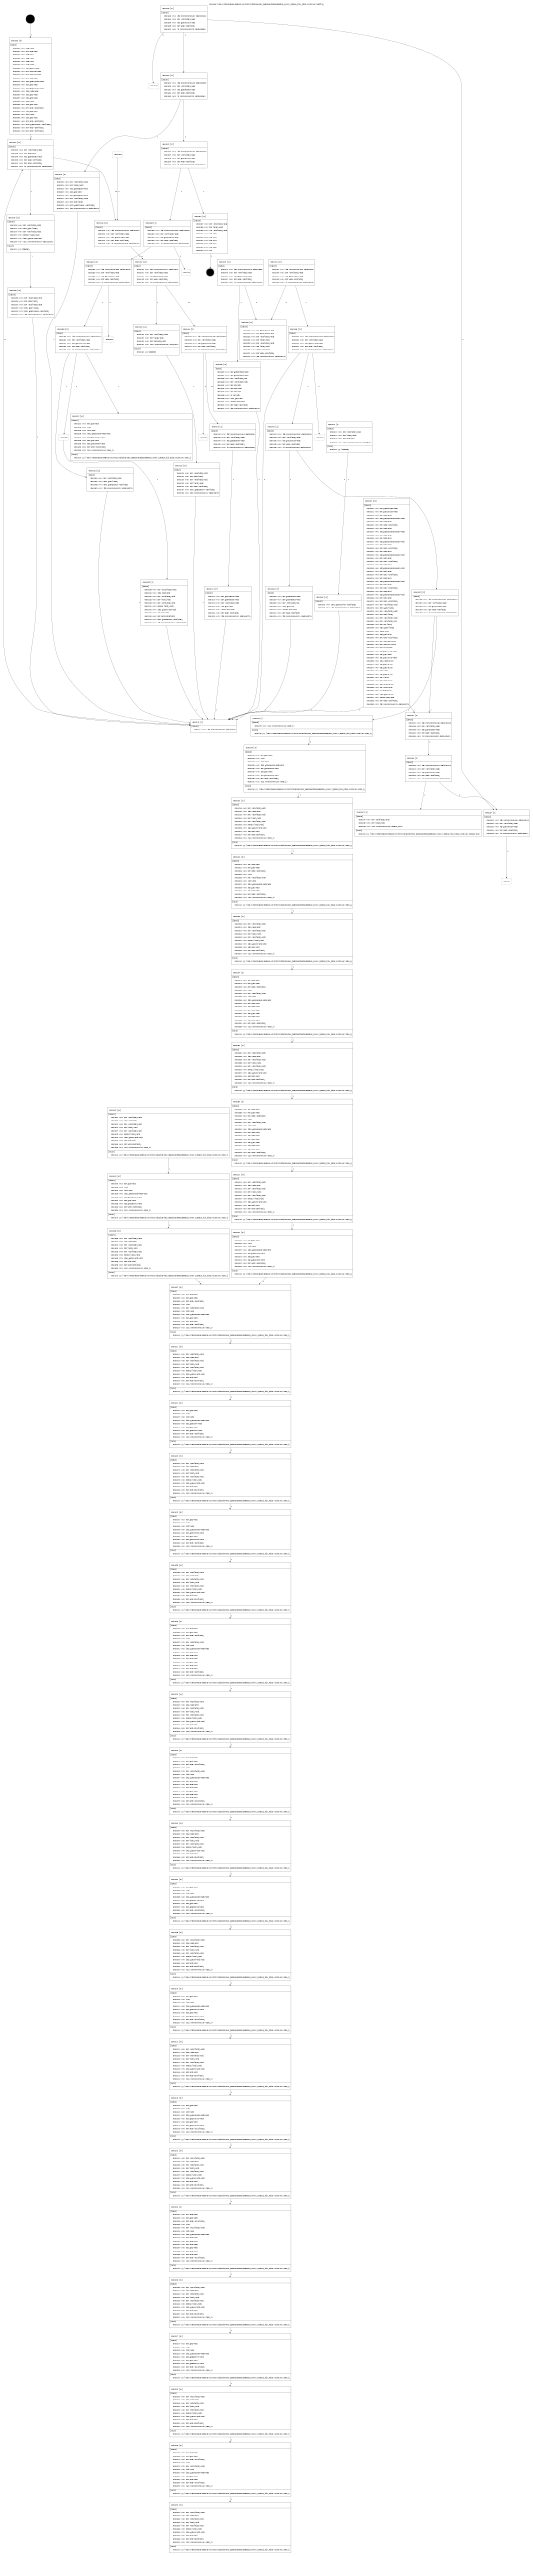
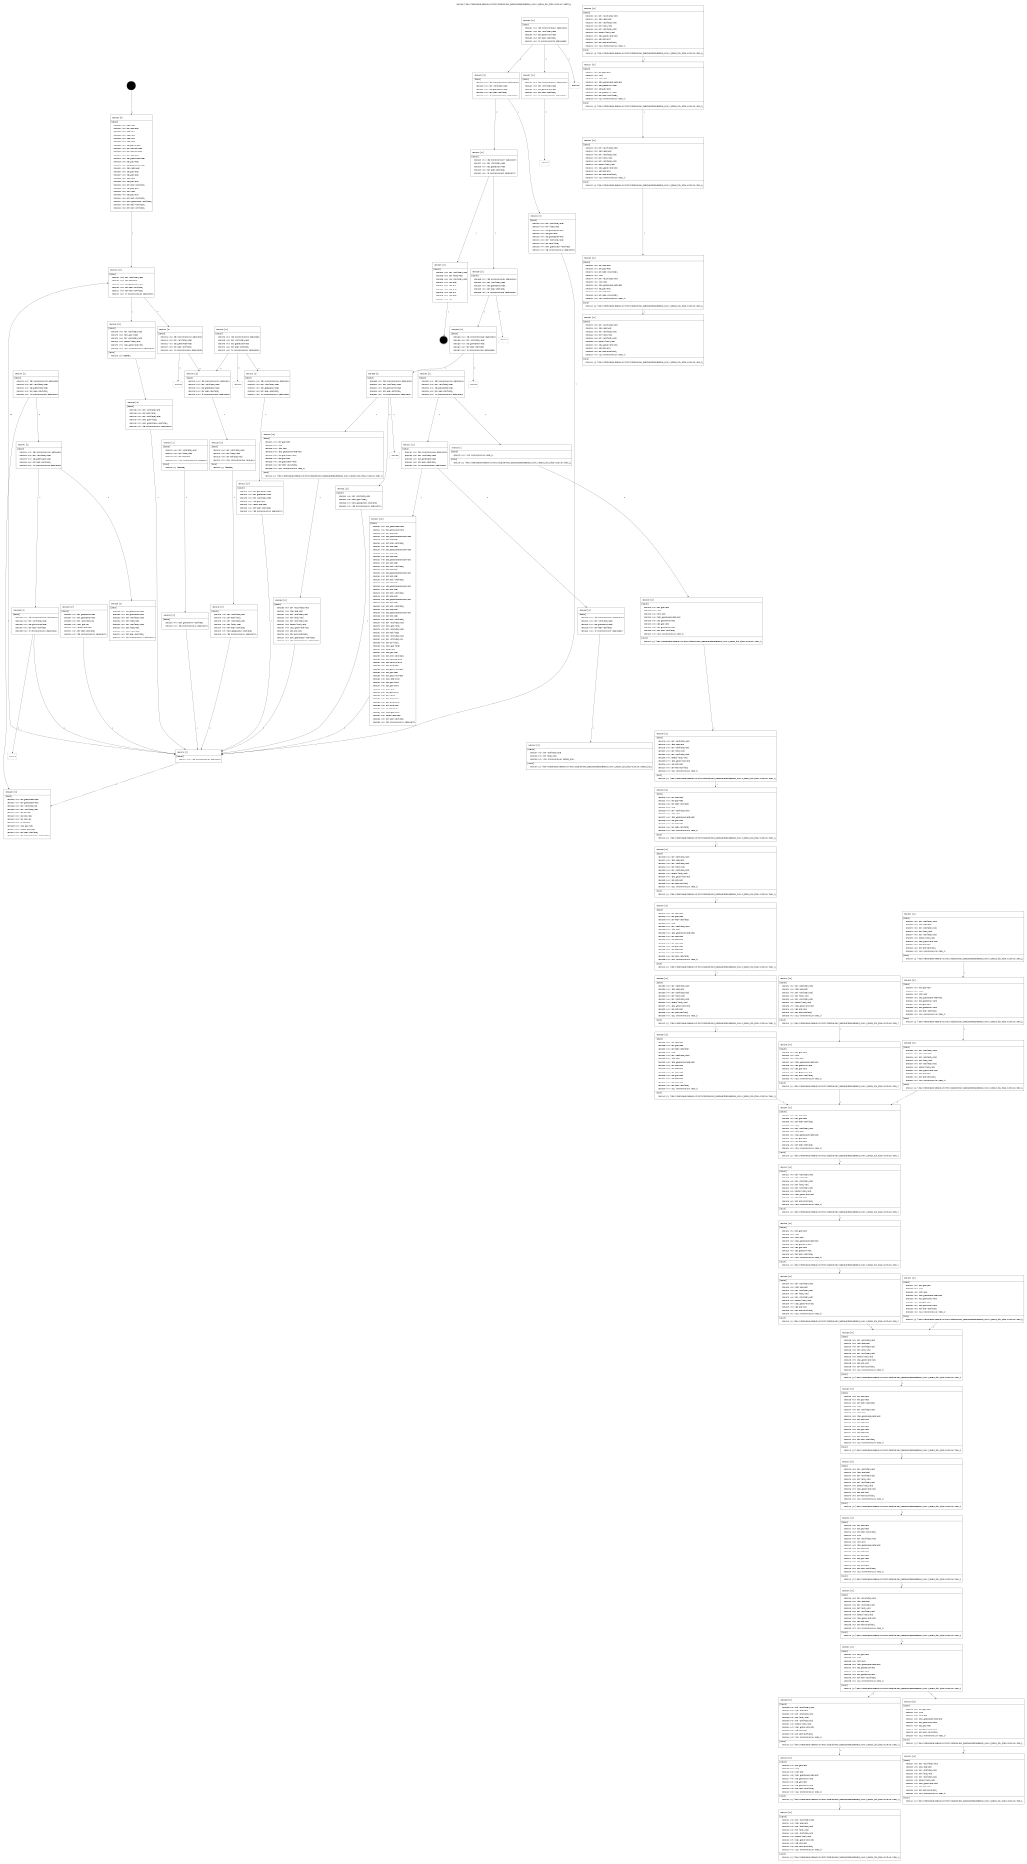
(117, 188) -> (179, 367)
(250, 302) -> (37, 419)
(180, 306) -> (223, 362)
(289, 437) -> none
(146, 476) -> (310, 538)
(260, 569) -> (115, 784)
(412, 709) -> (418, 492)
(467, 797) -> none
(292, 1169) -> (782, 1102)
(230, 1506) -> (870, 1327)
(230, 2092) -> (932, 1695)
(230, 2238) -> none
